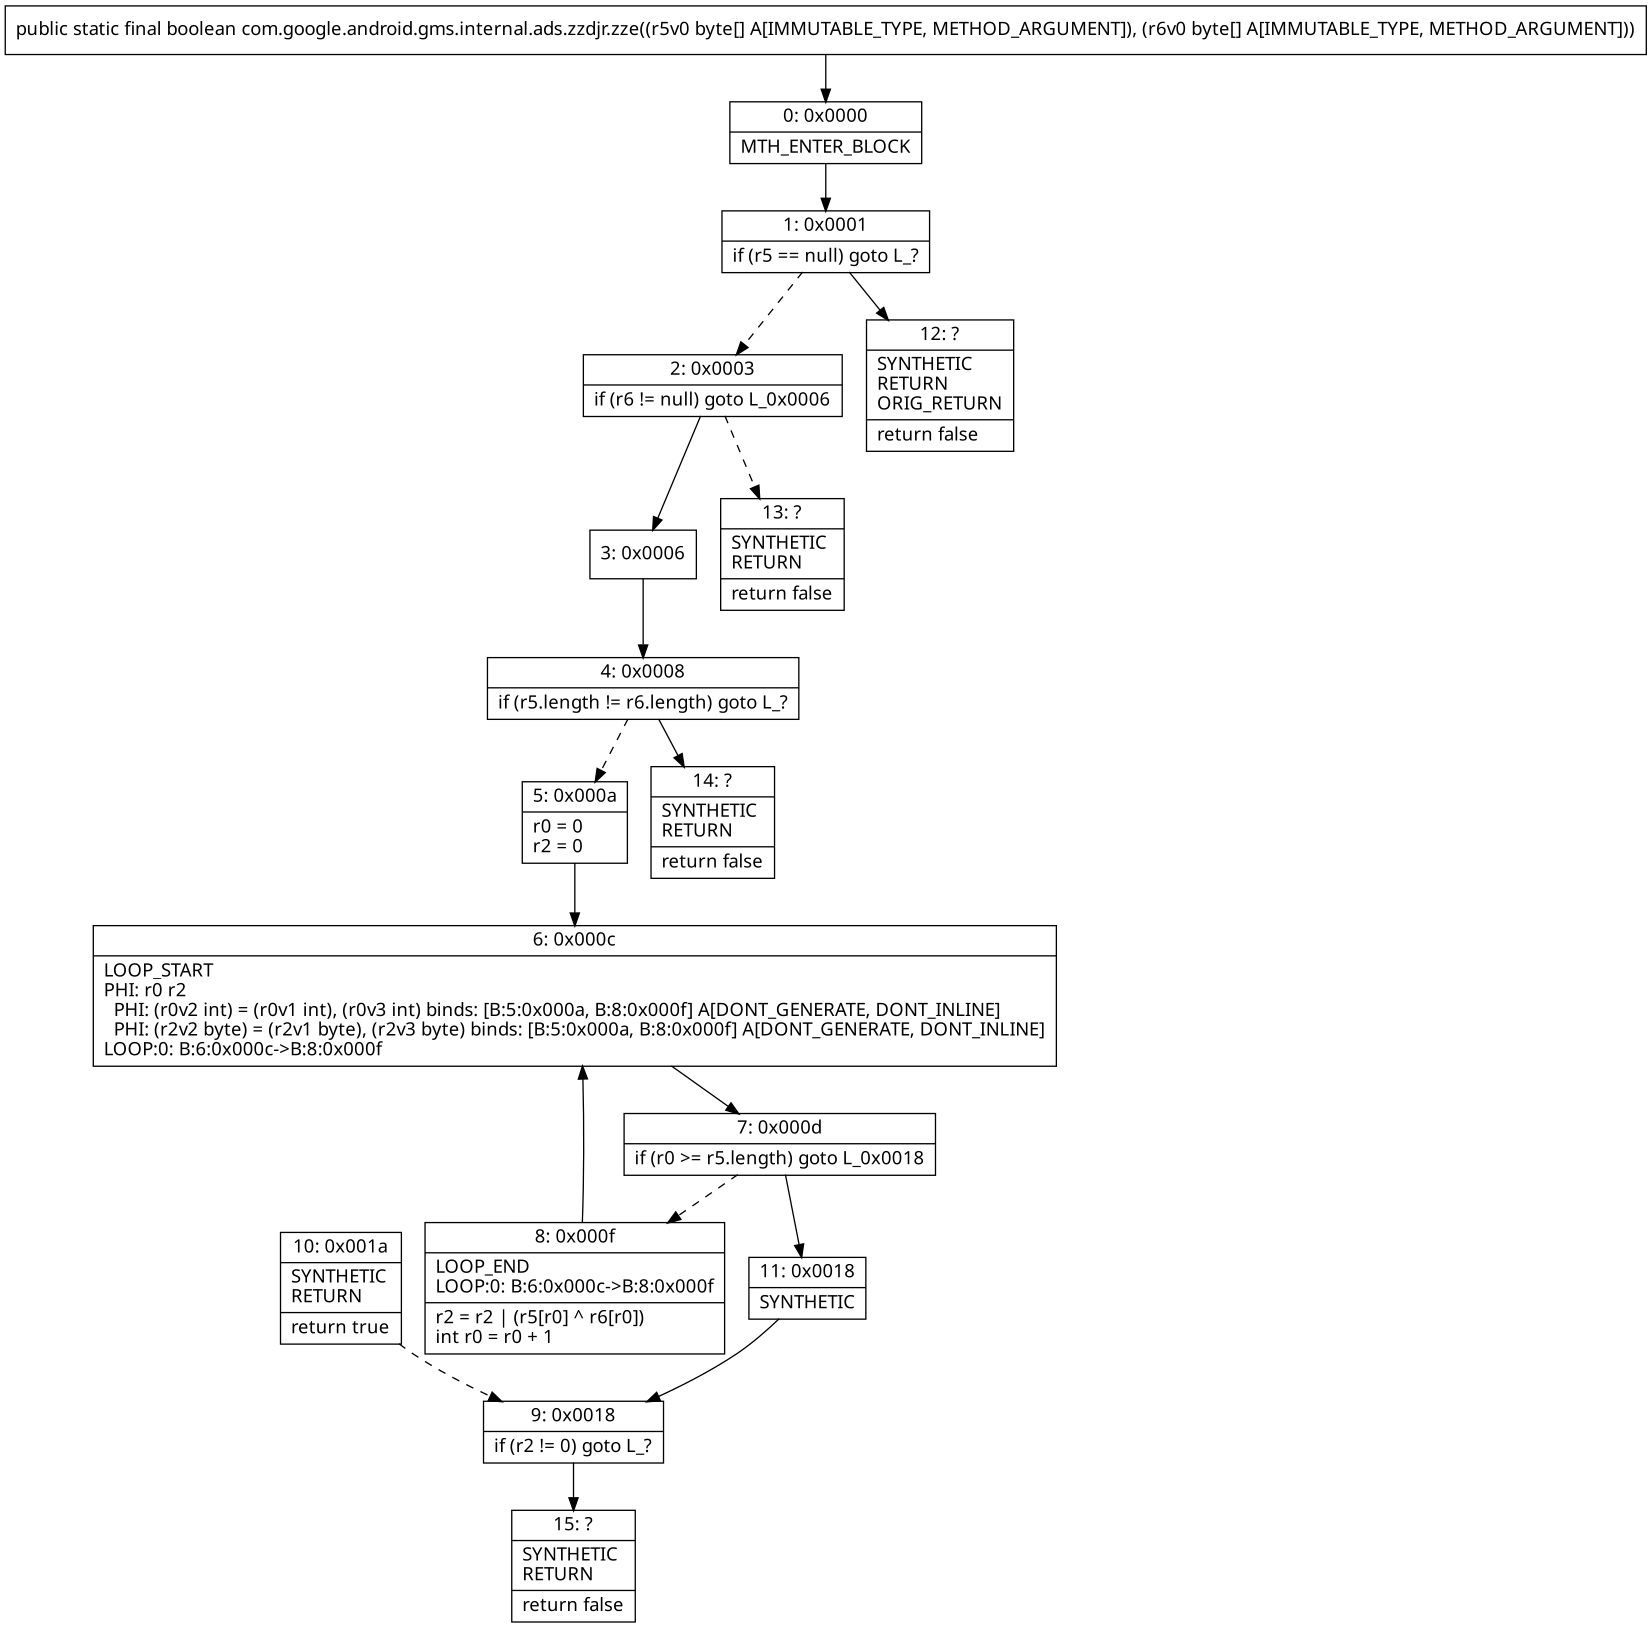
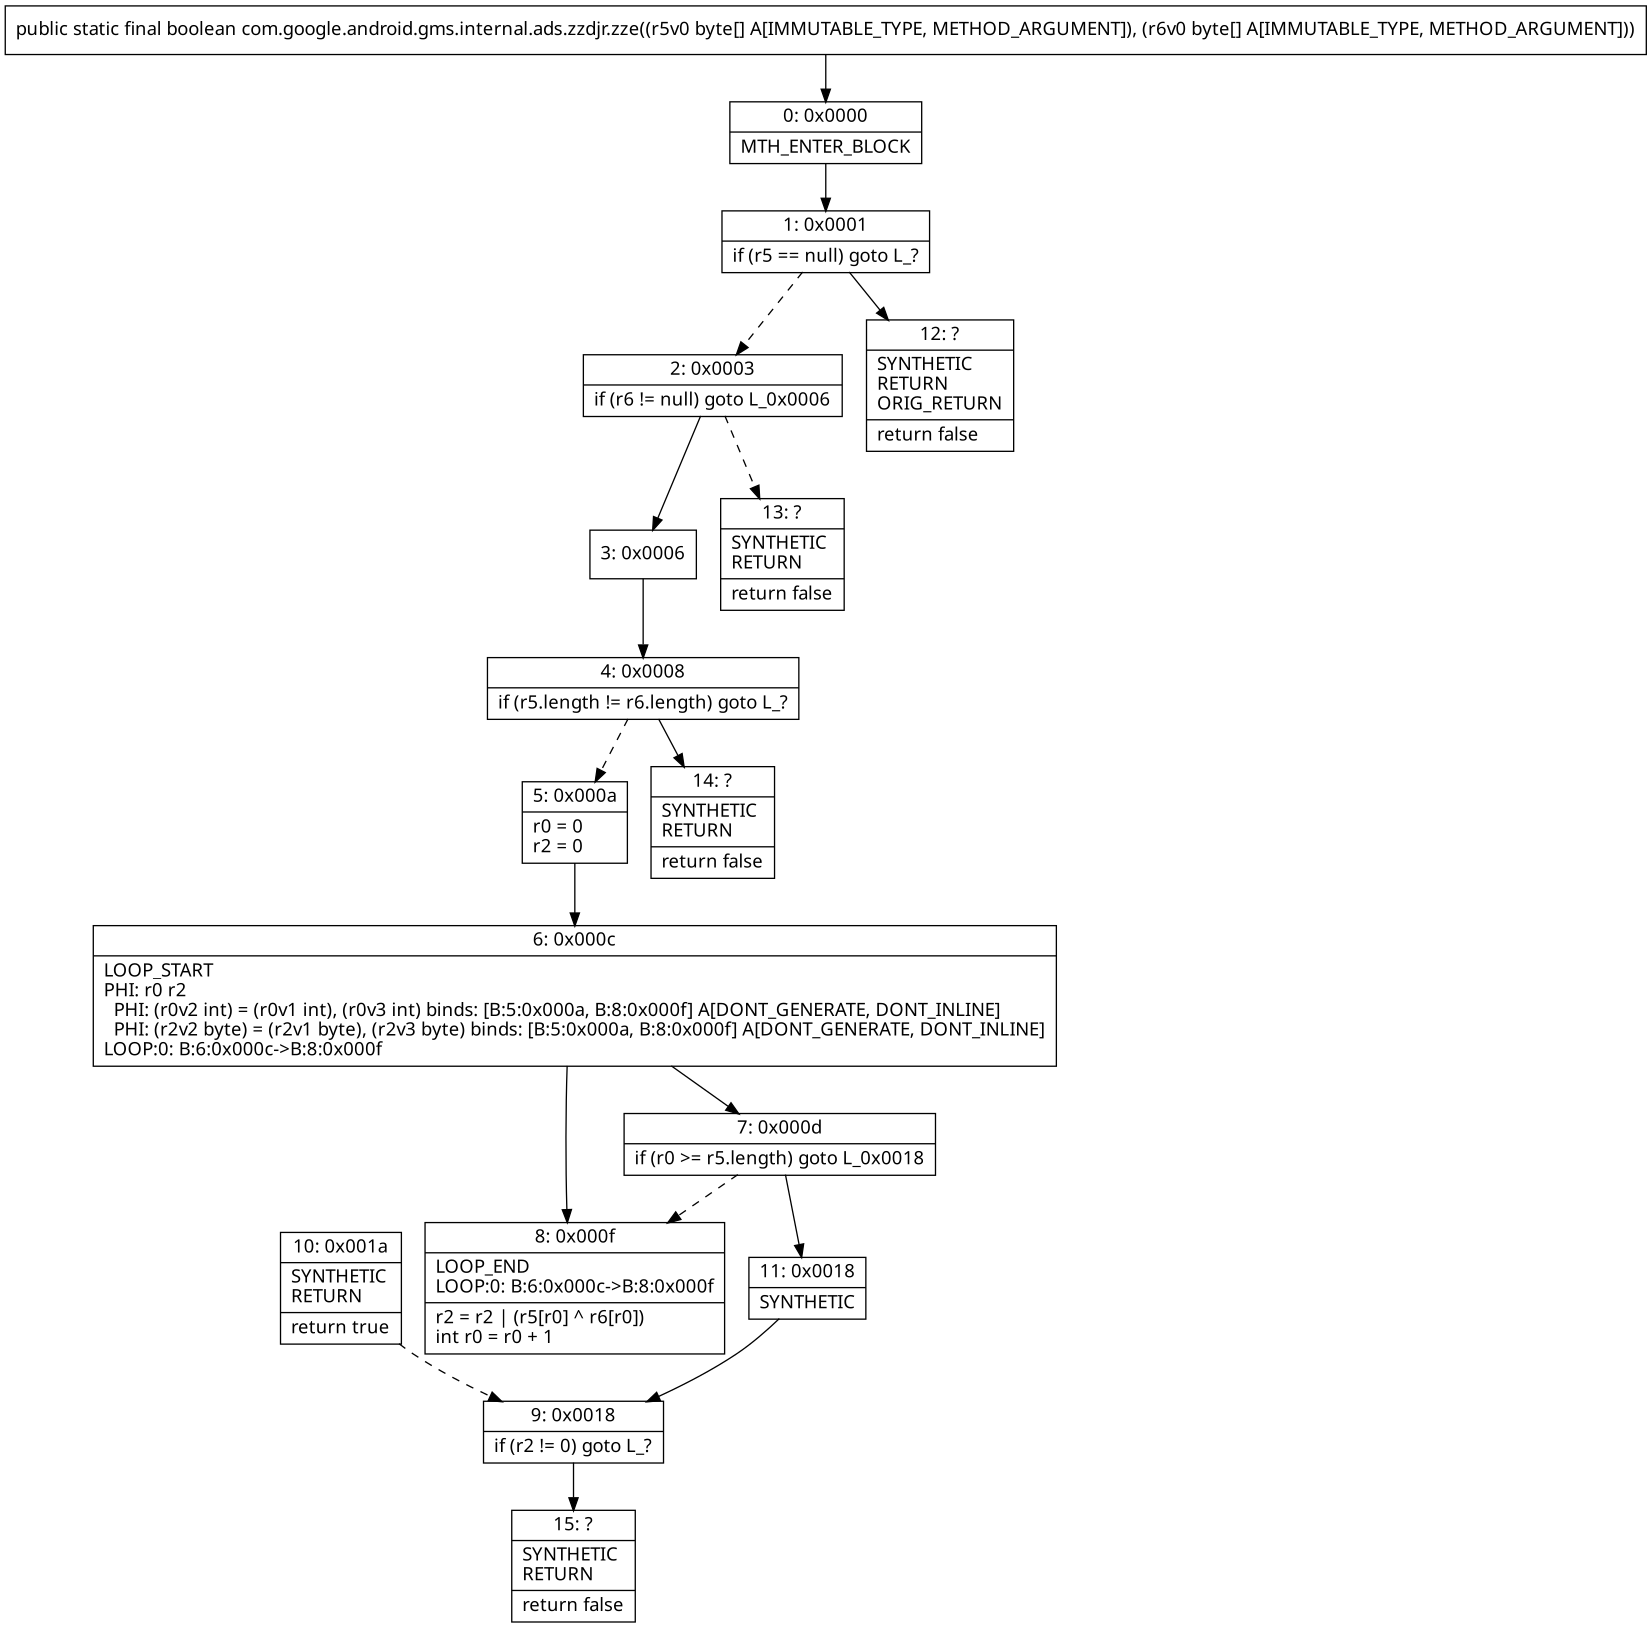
(584, 1151) -> (566, 1138)
